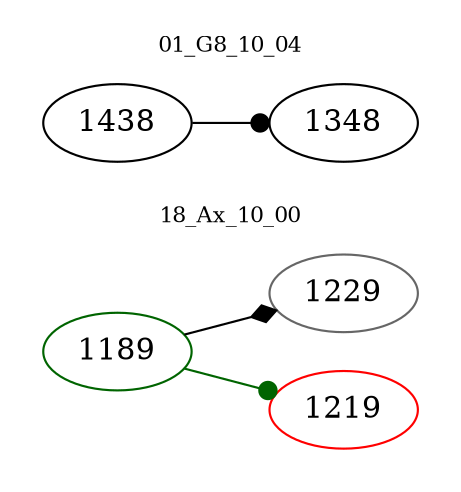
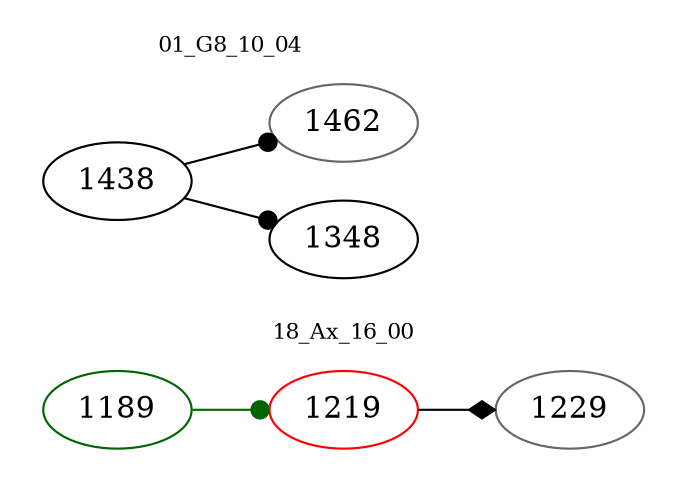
none -> (344, 123)
(231, 217) -> (344, 333)
(218, 326) -> (444, 410)
